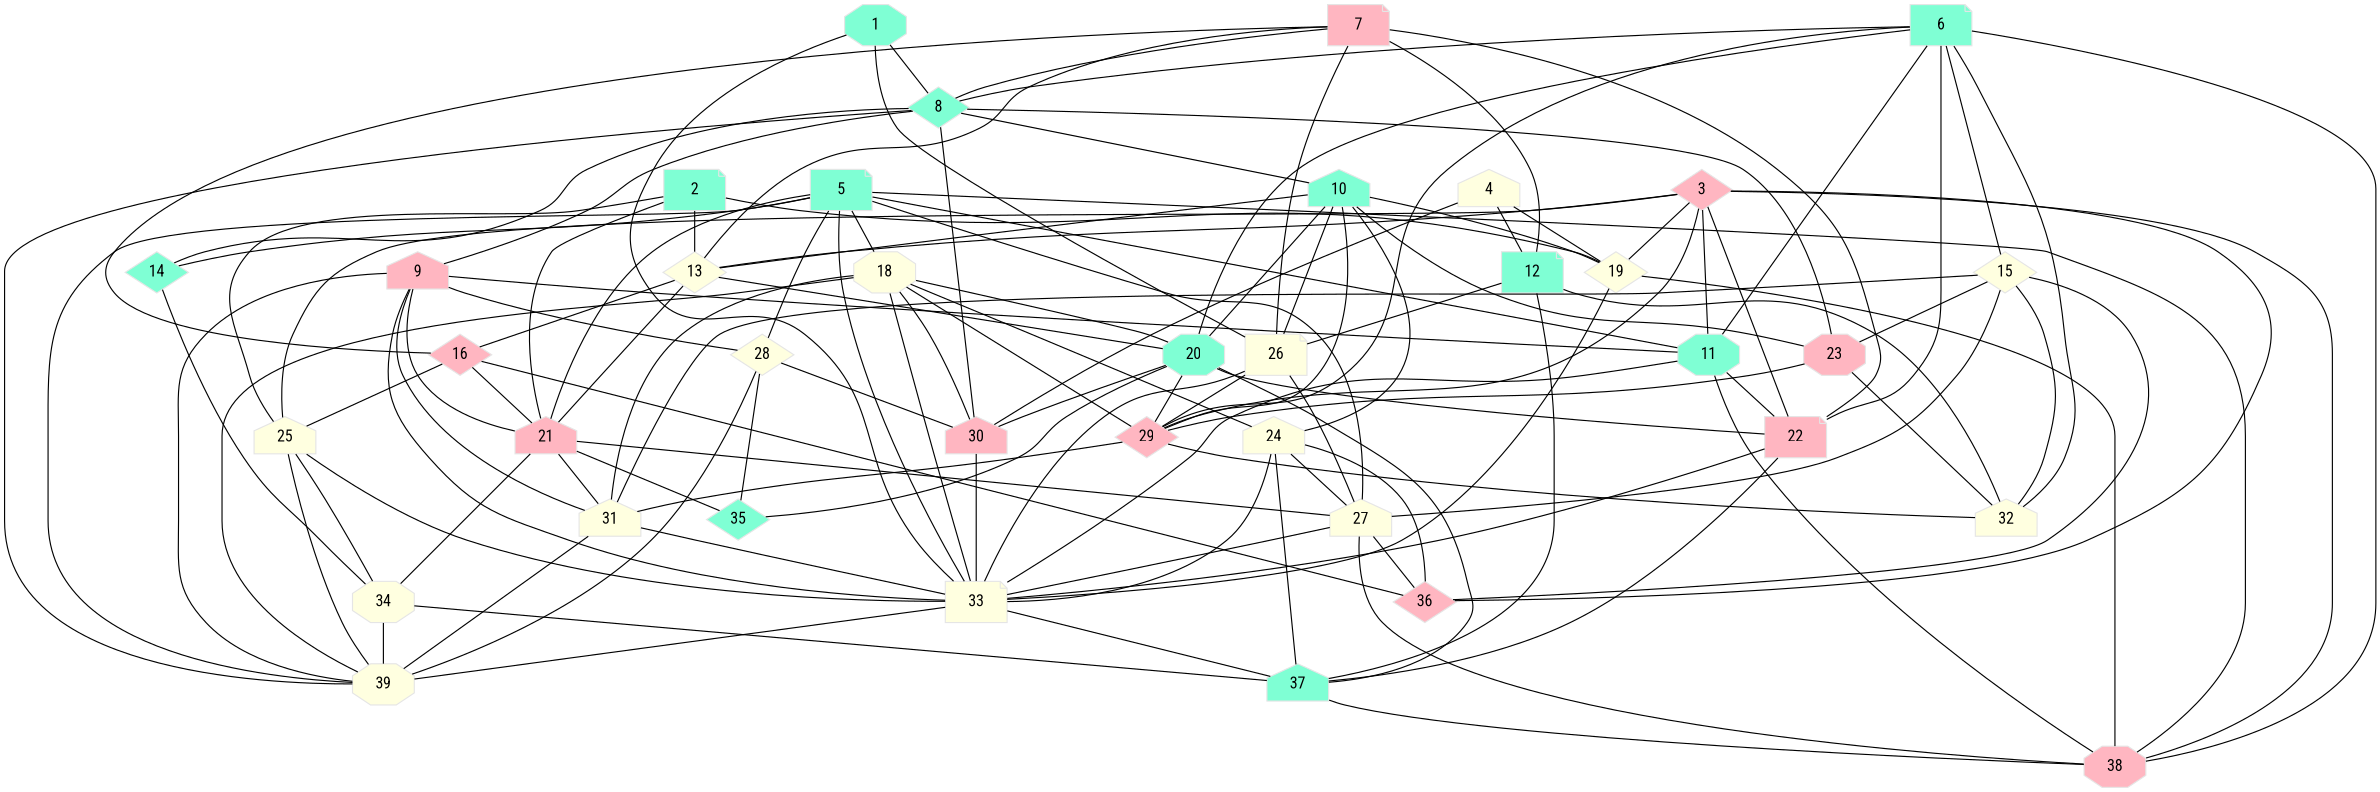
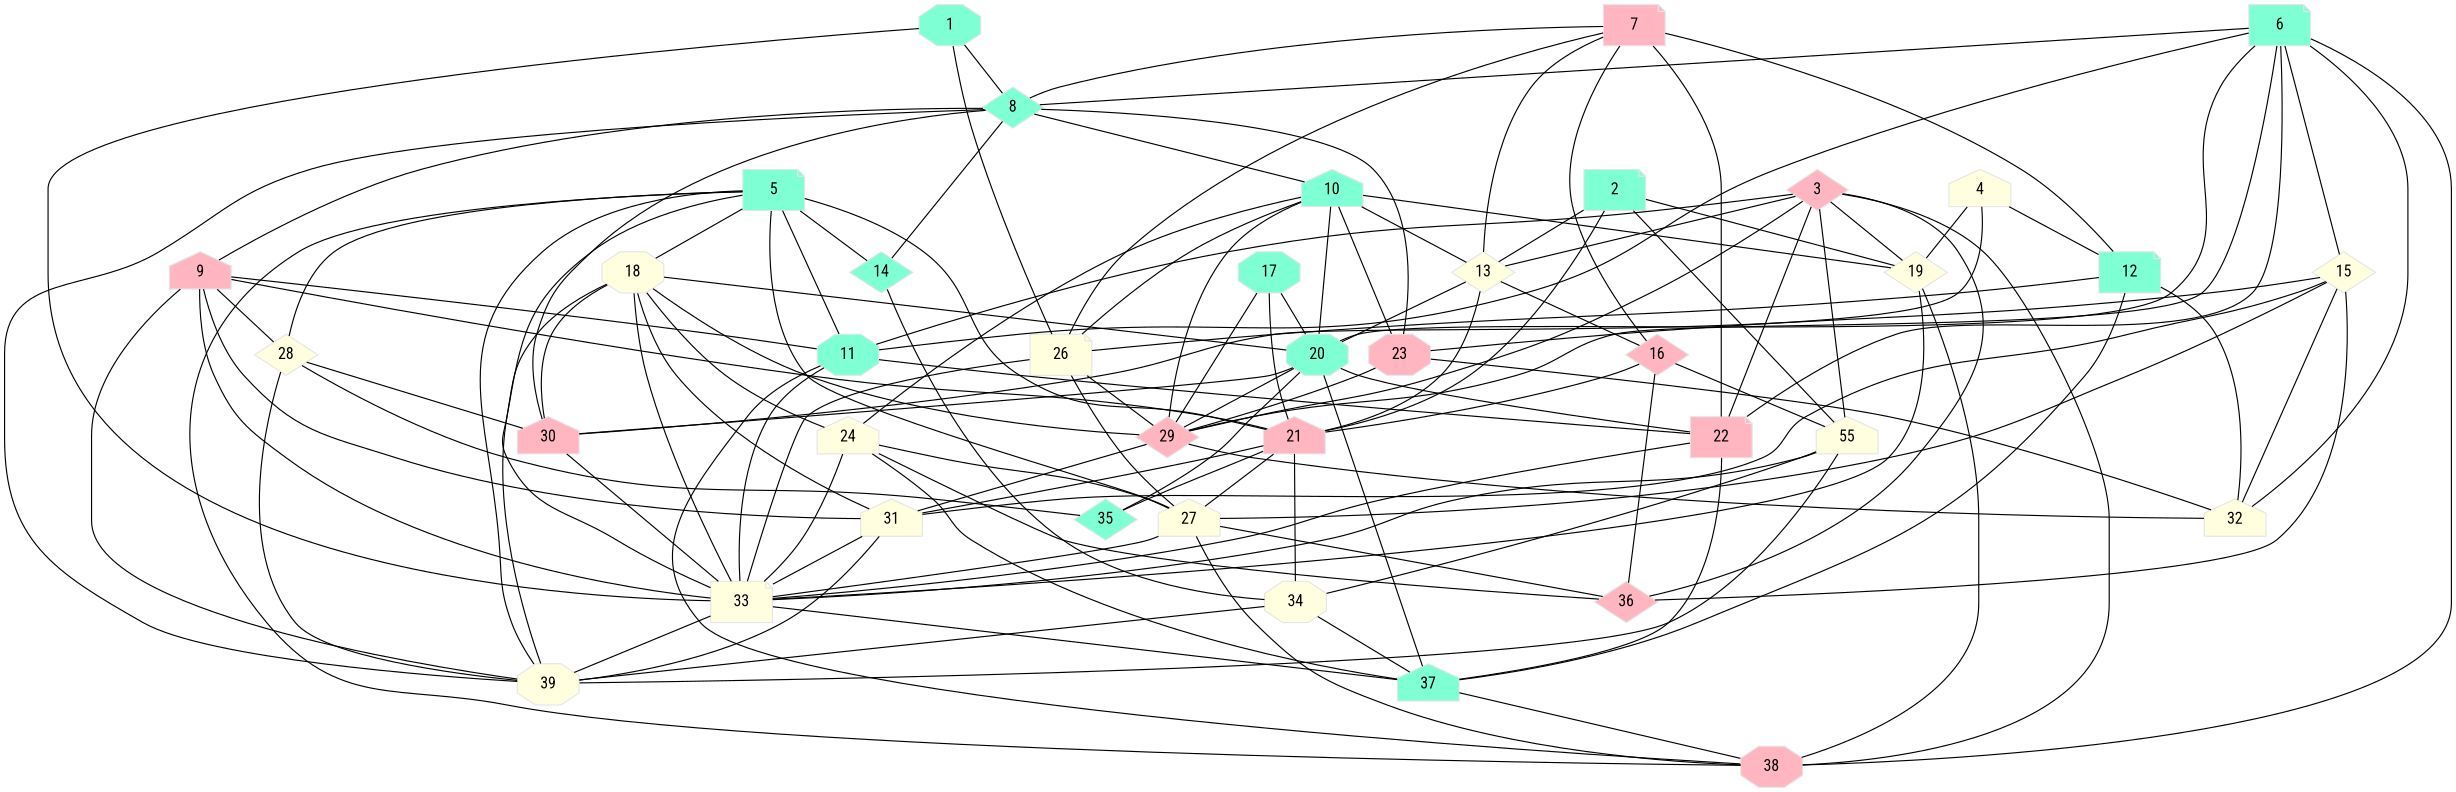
none -> (1269, 272)
(285, 437) -> (1847, 437)
